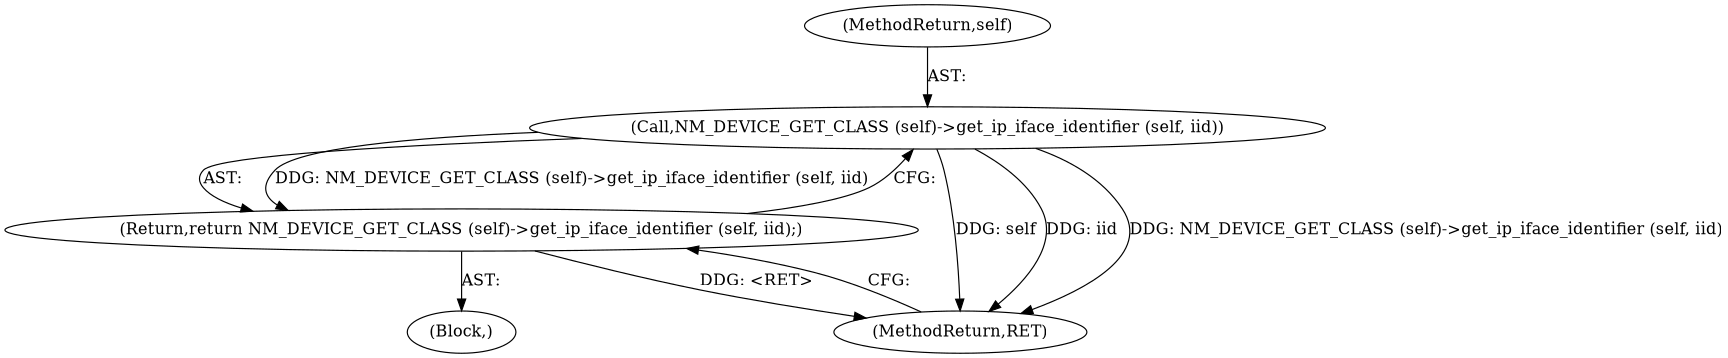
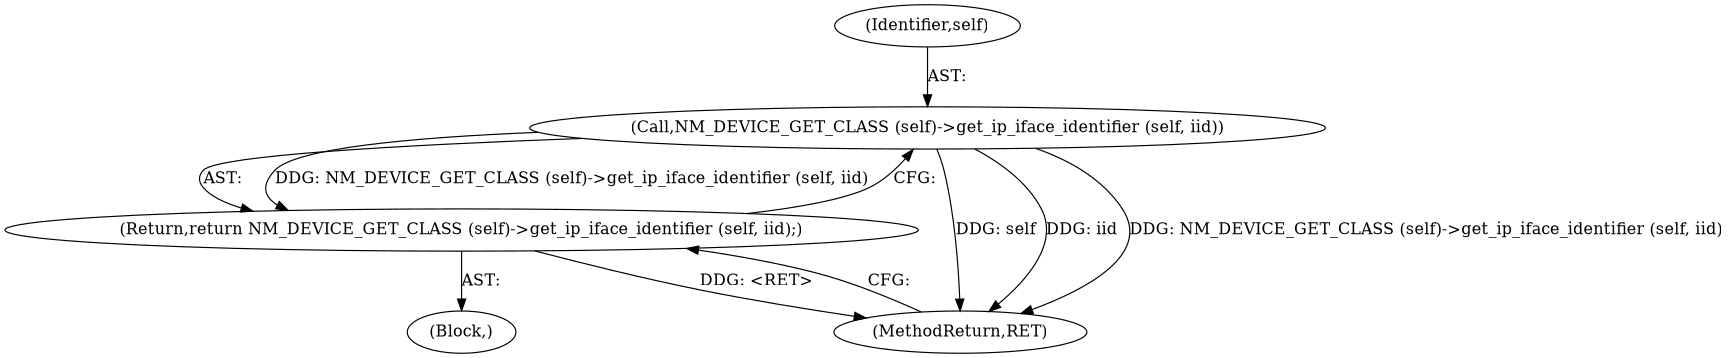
(928, 26) -> (928, 26)
